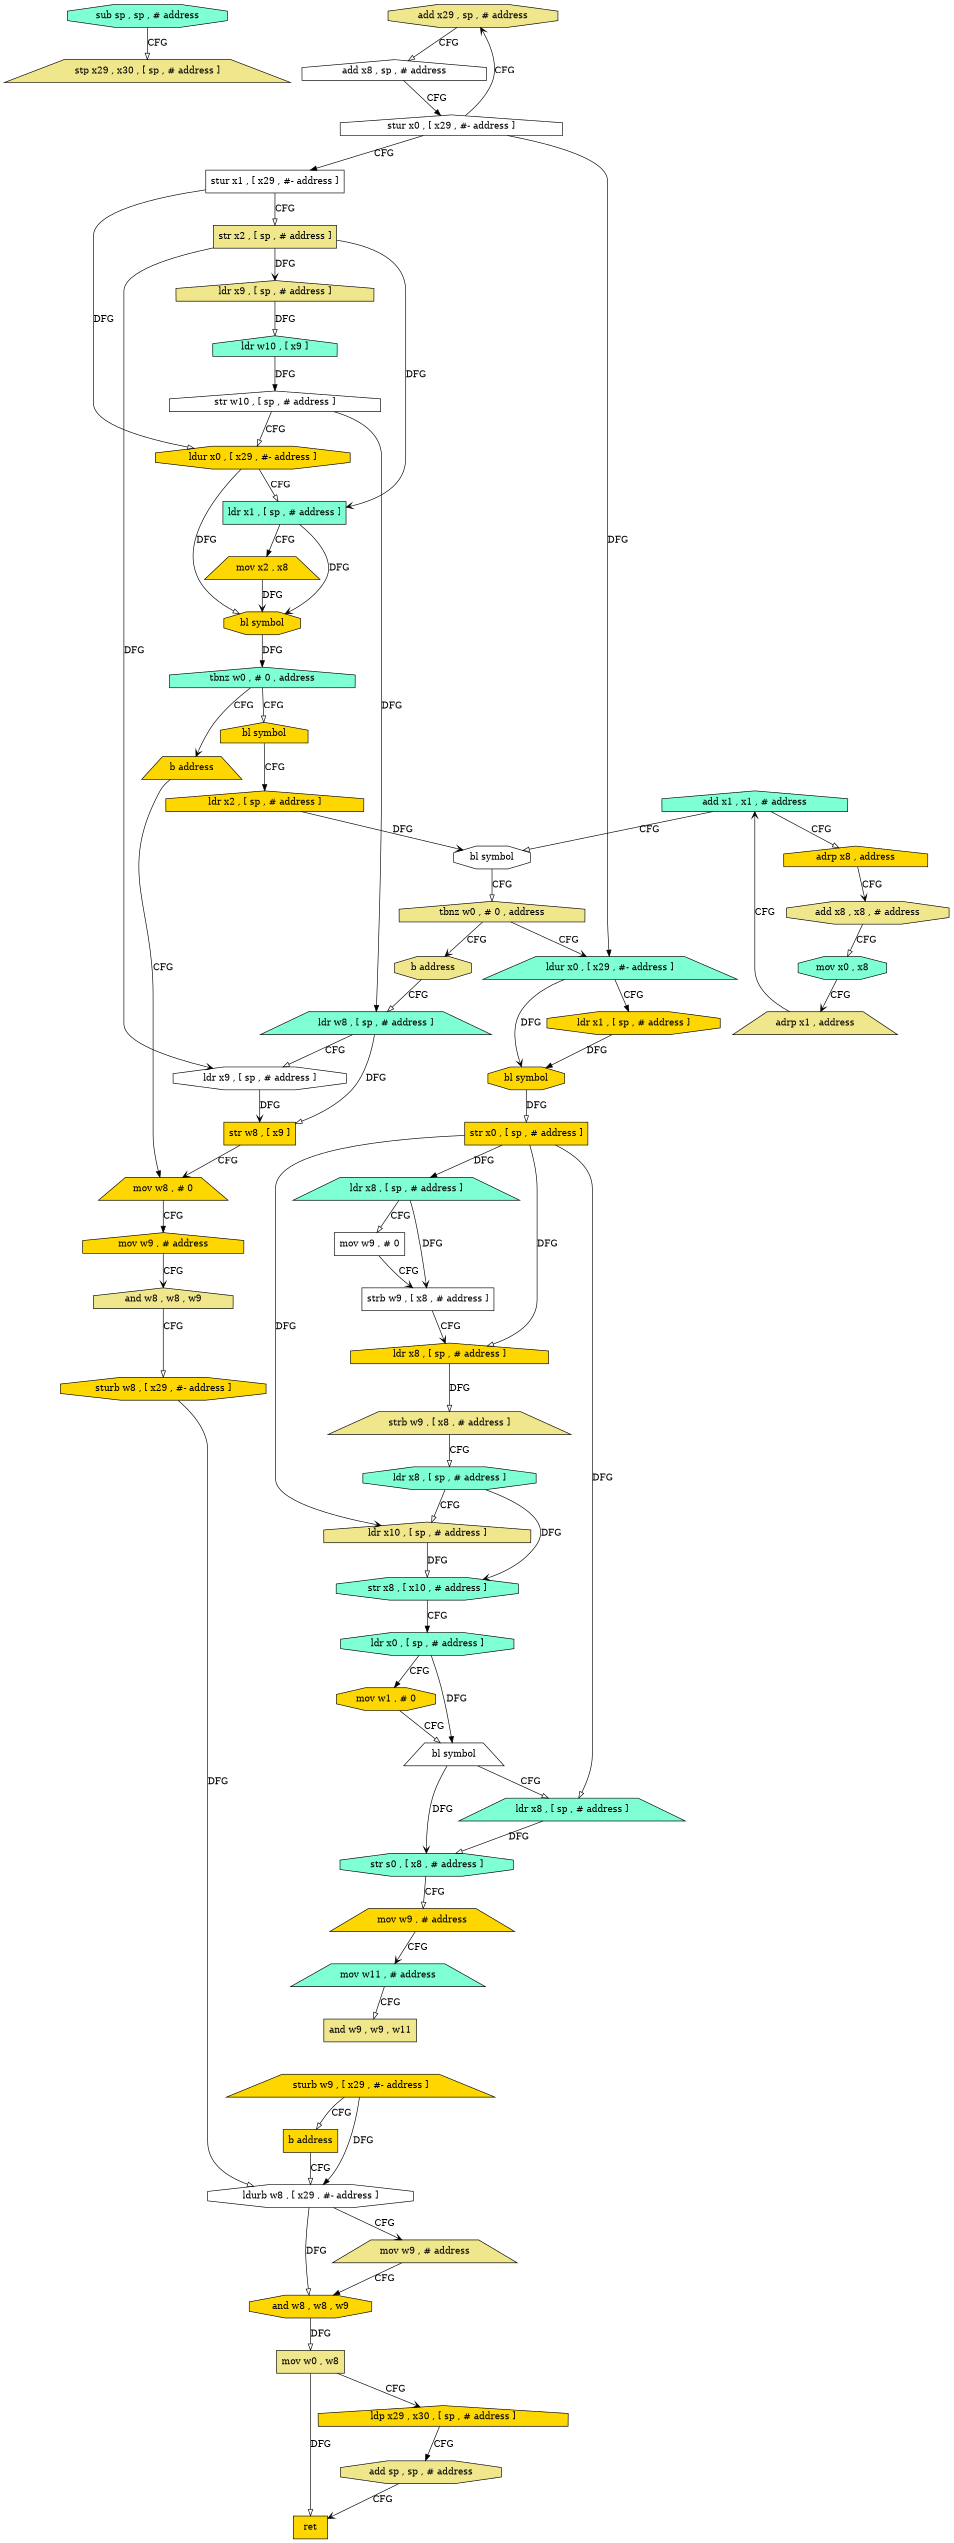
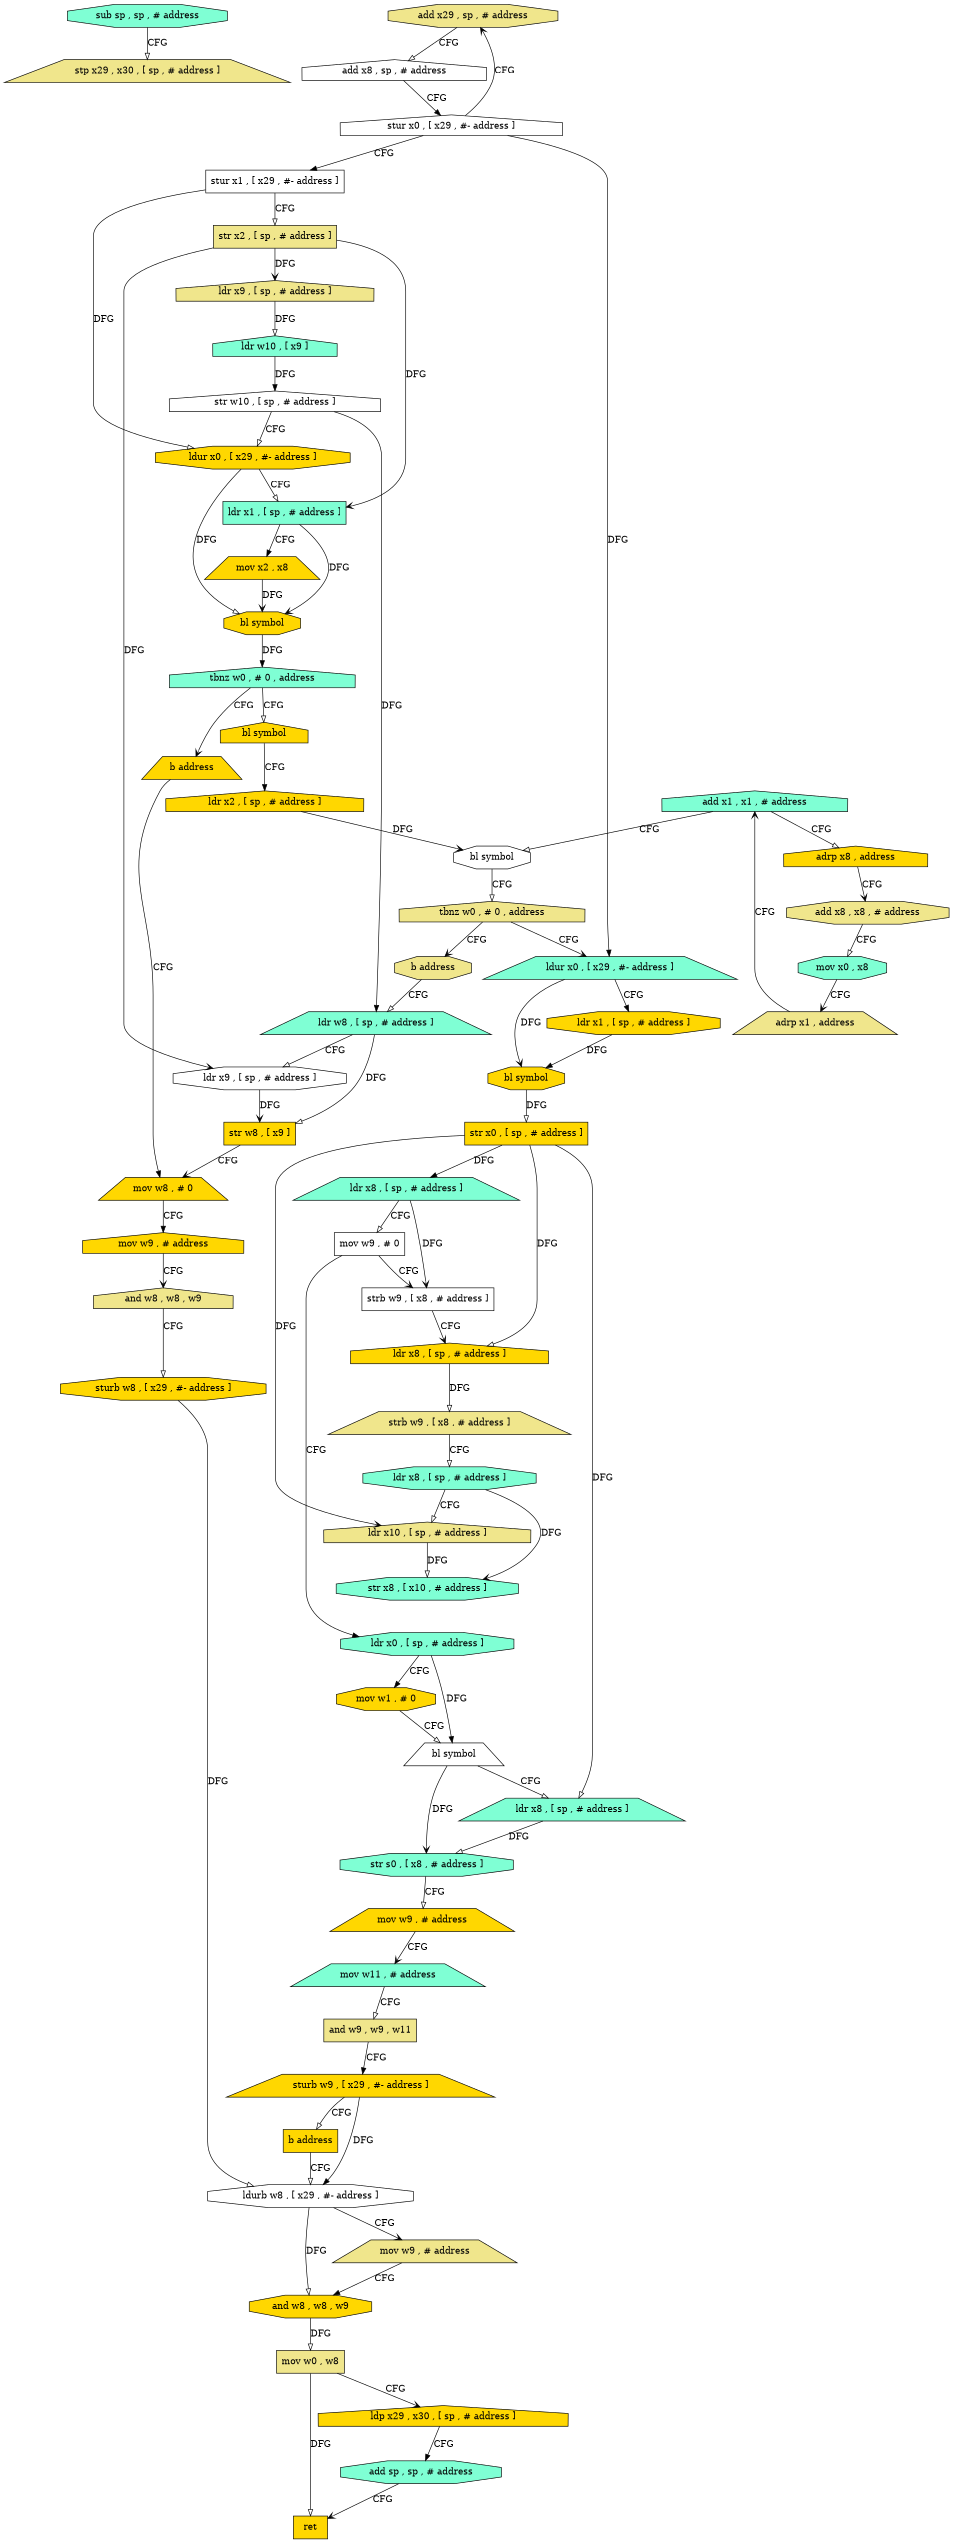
(427, 1613) -> (306, 1450)
none -> (366, 2055)
(421, 2472) -> (421, 2472)
